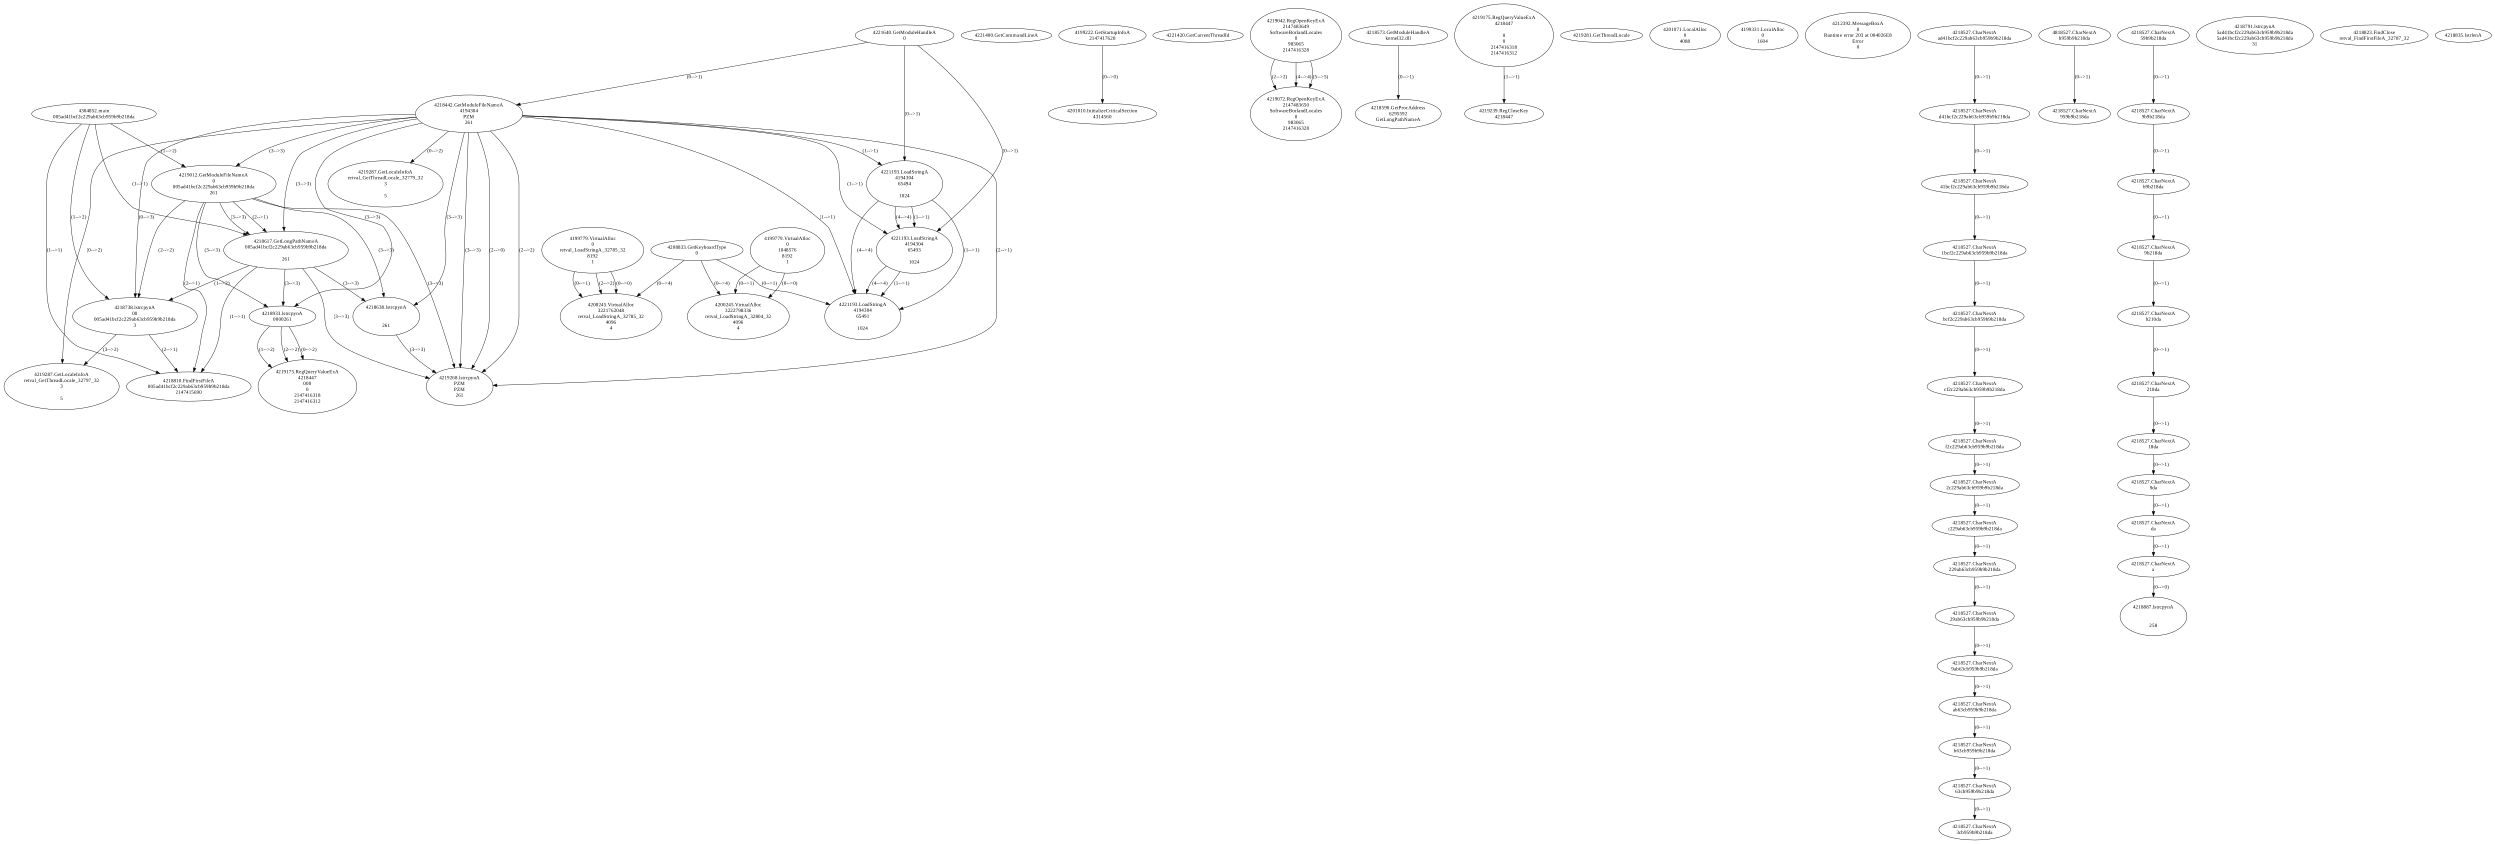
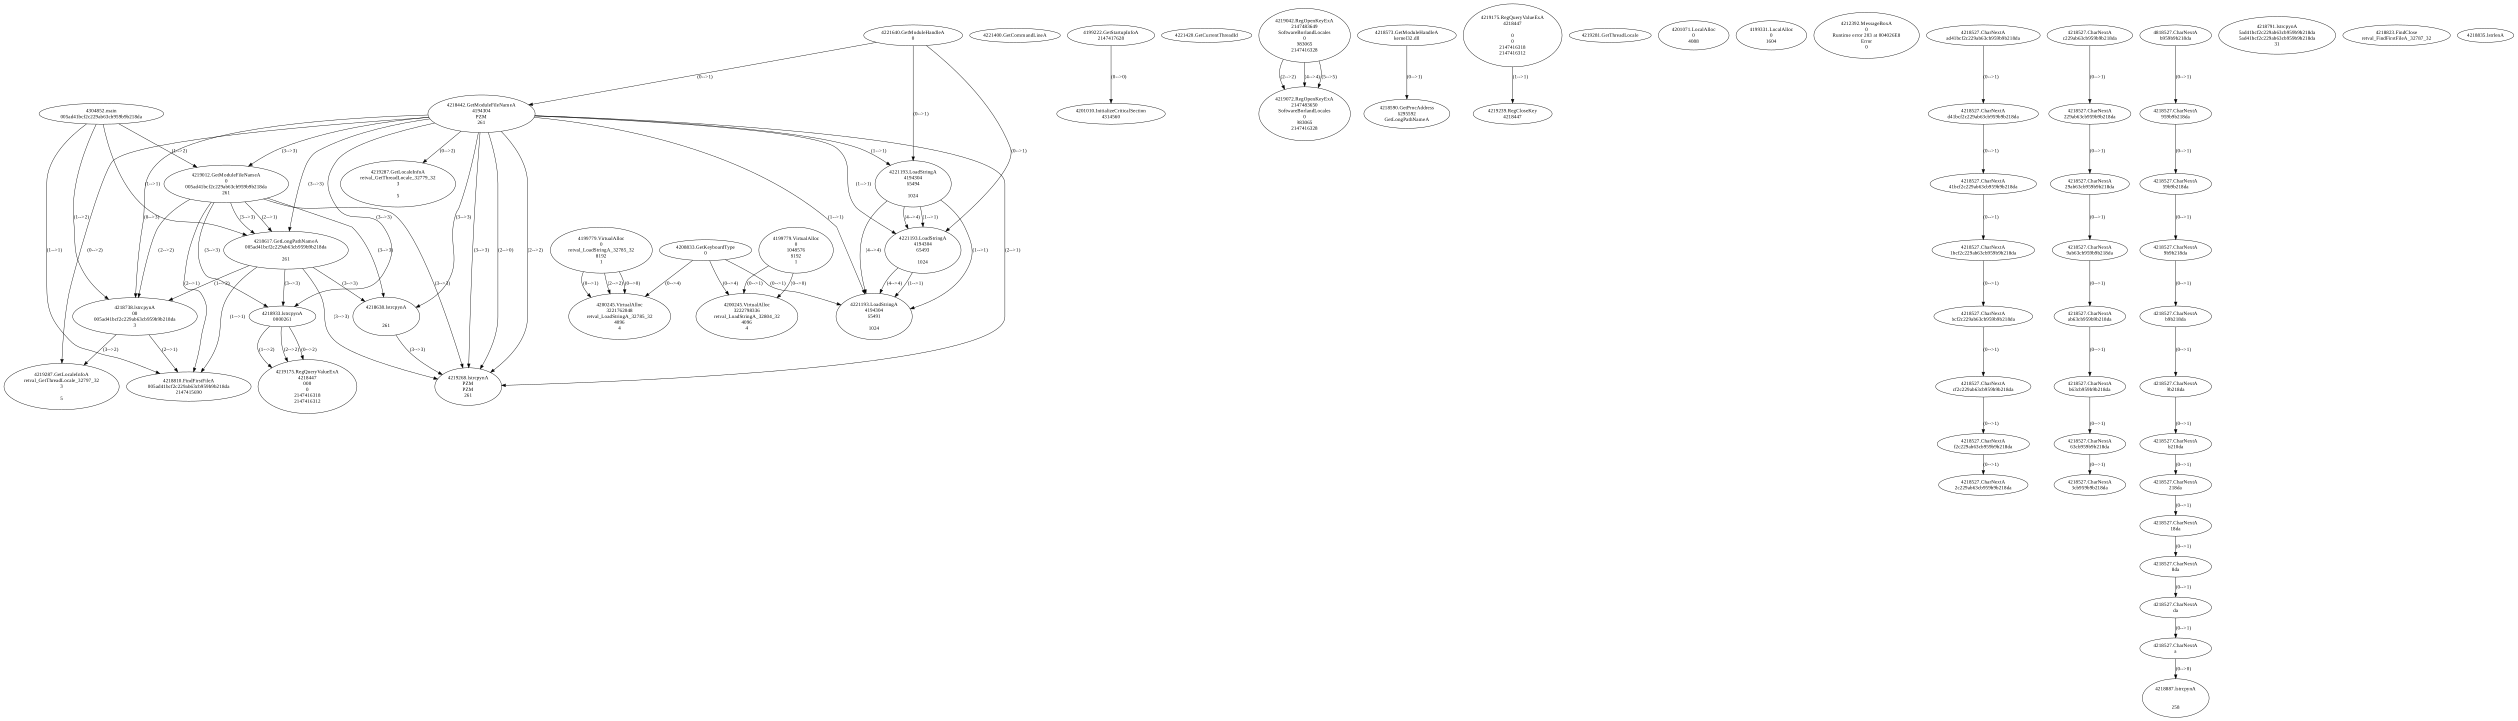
none -> (2176, 147)
(1975, 503) -> none
